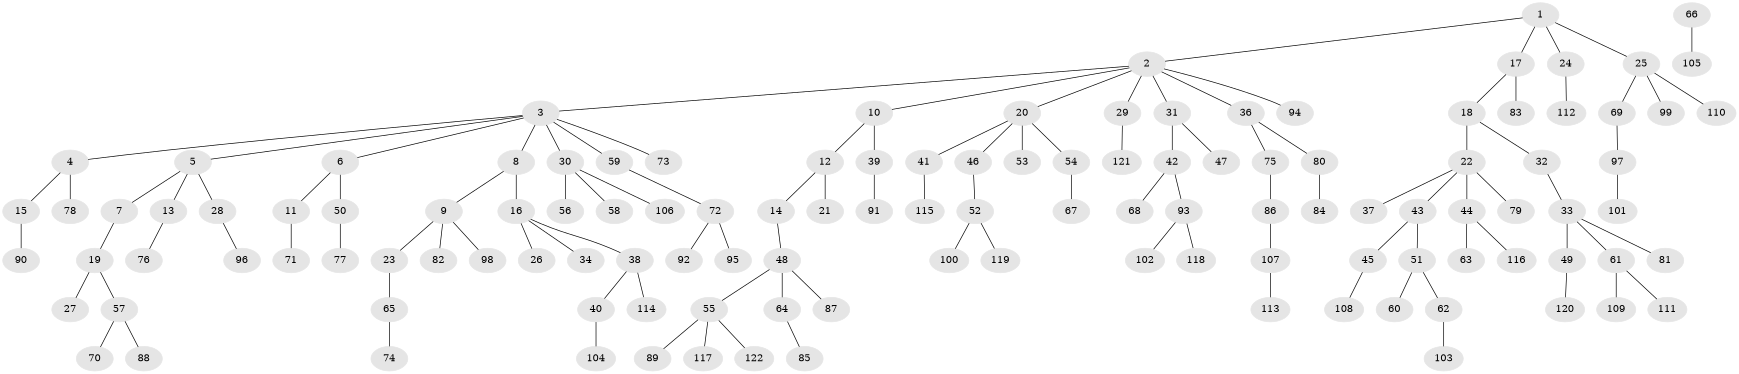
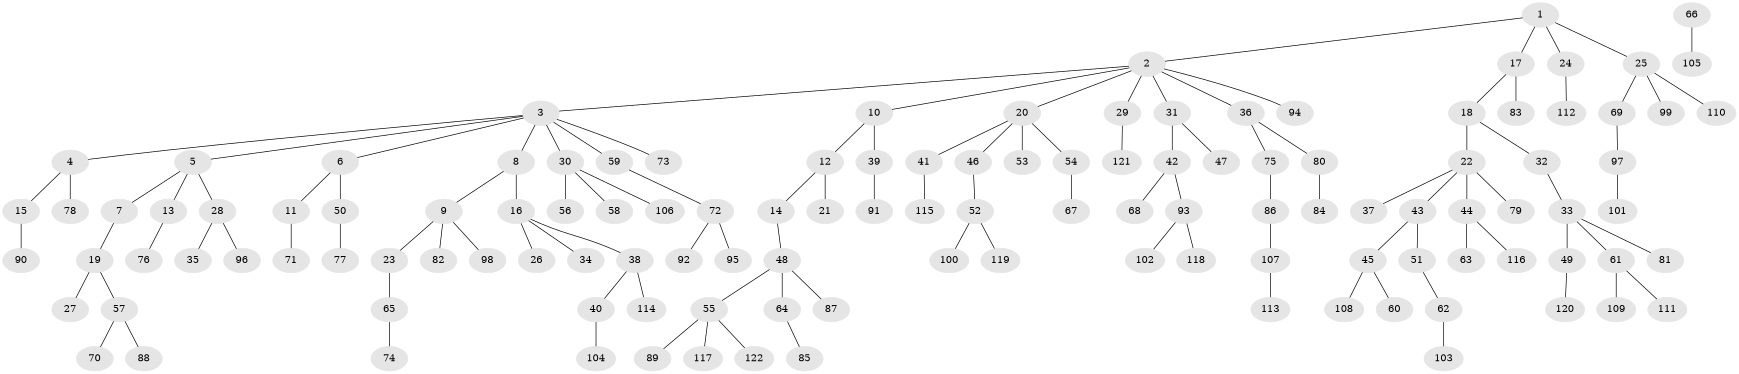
none -> (193, 261)
(1406, 285) -> (1381, 285)
